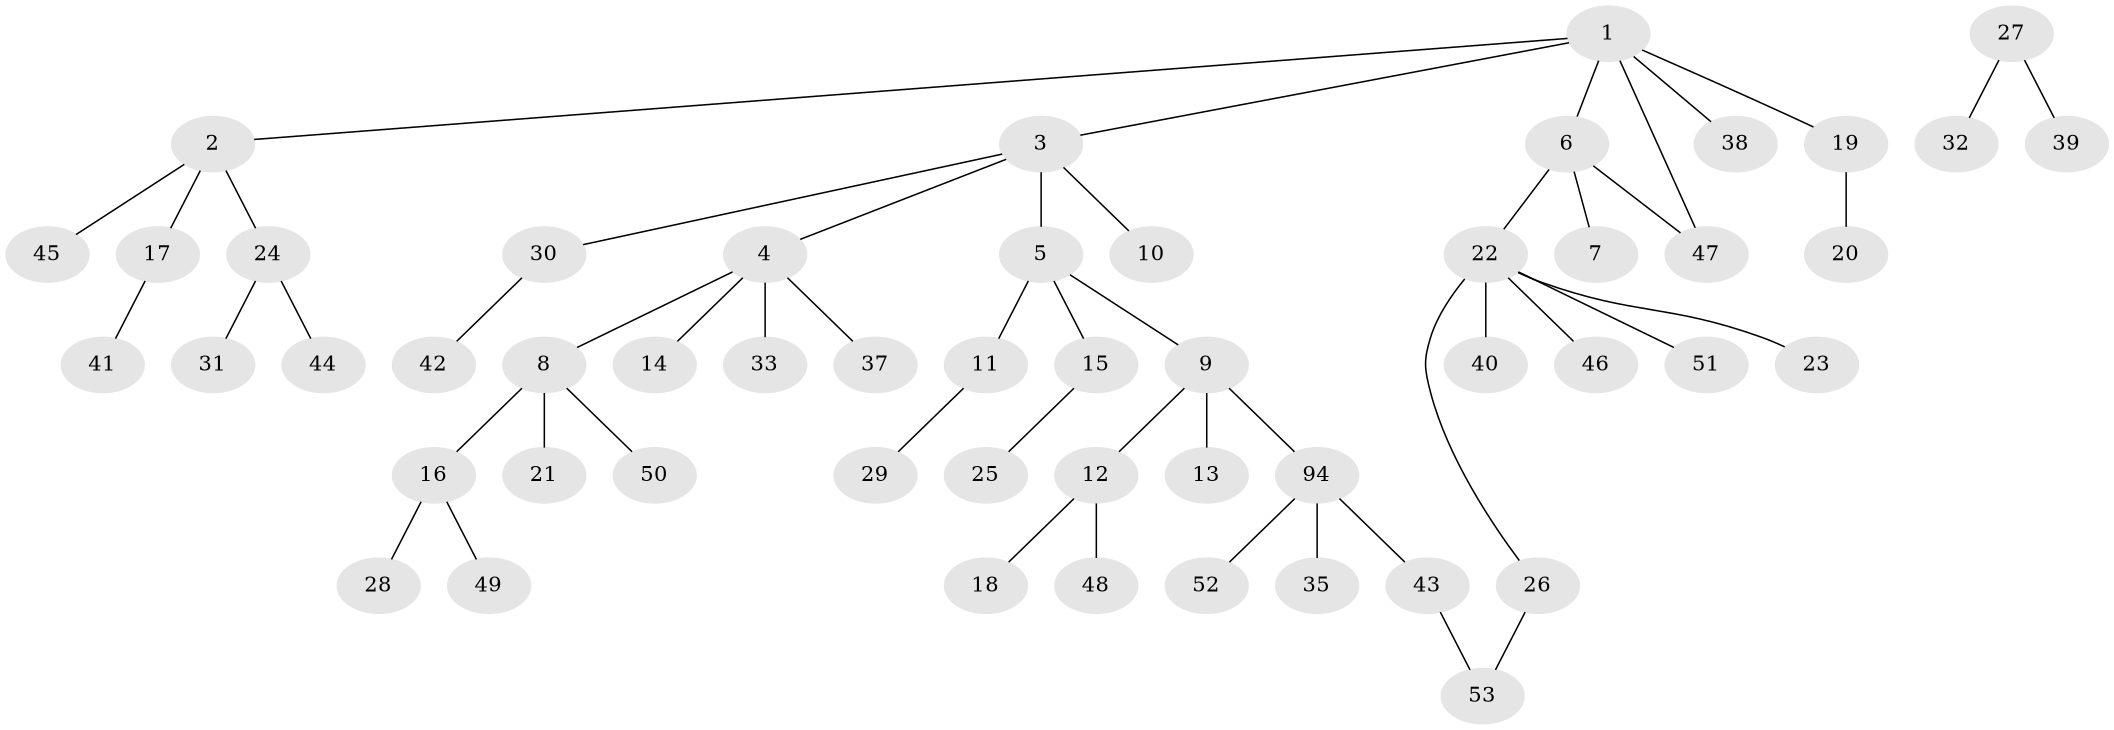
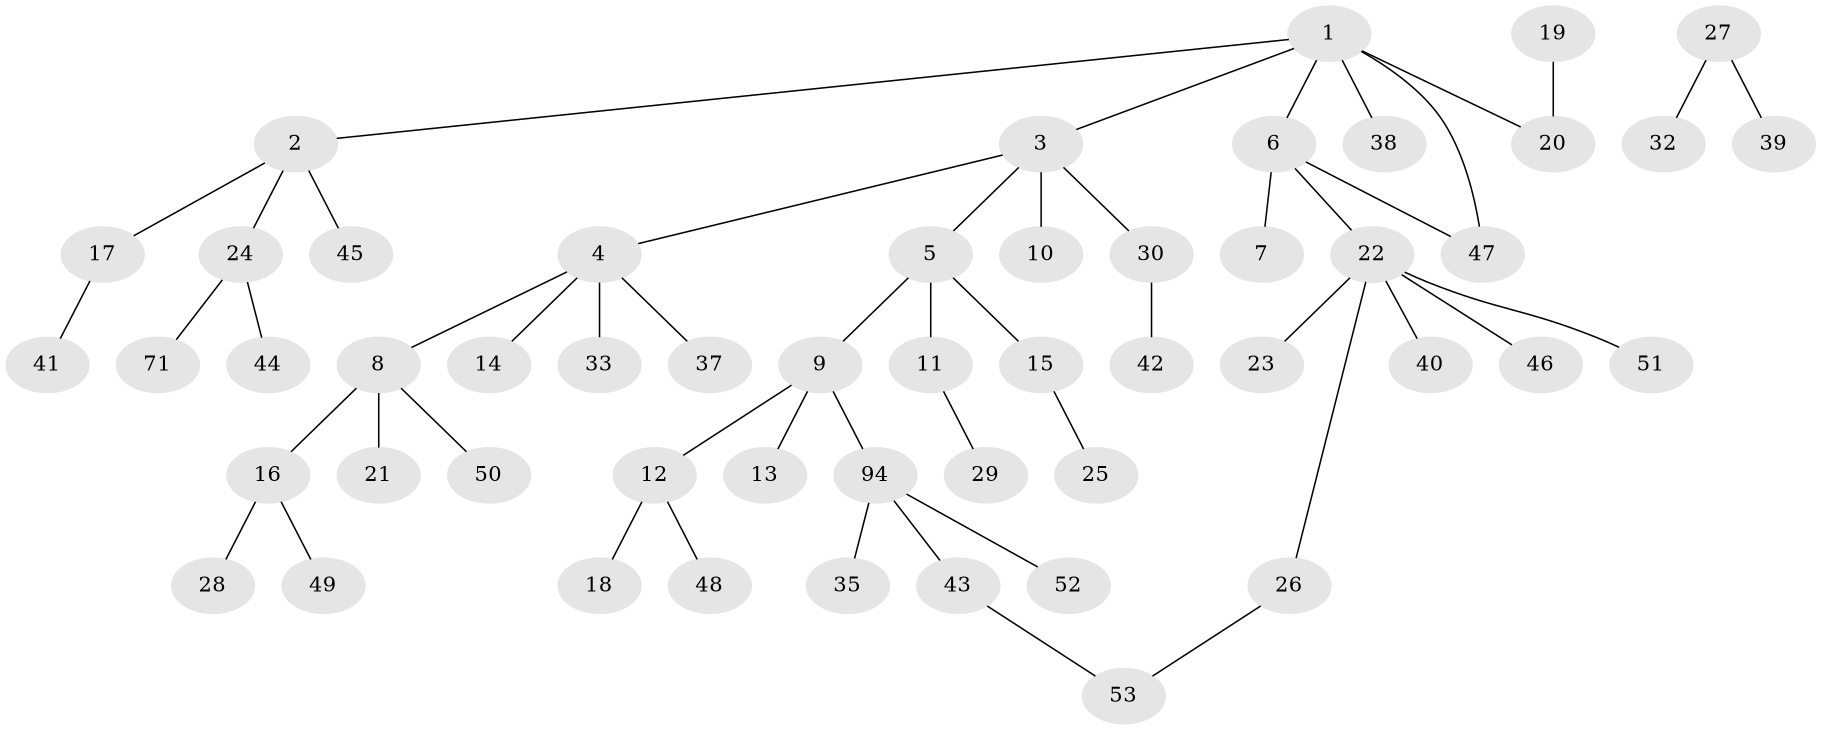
(1728, 88) -> (1441, 89)
(213, 365) -> (158, 365)
